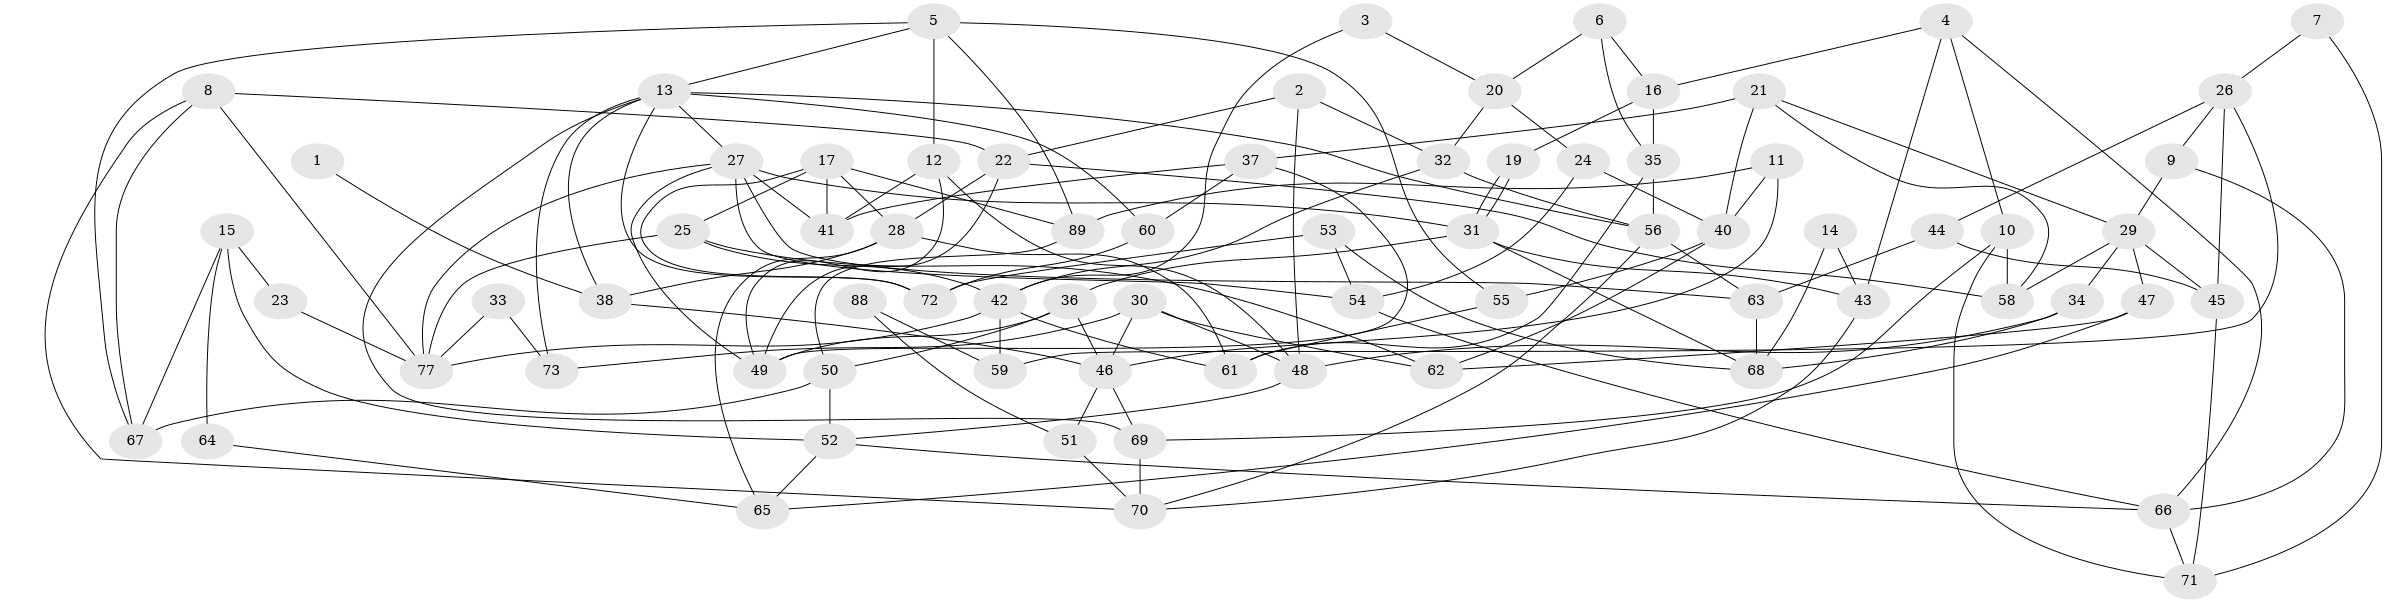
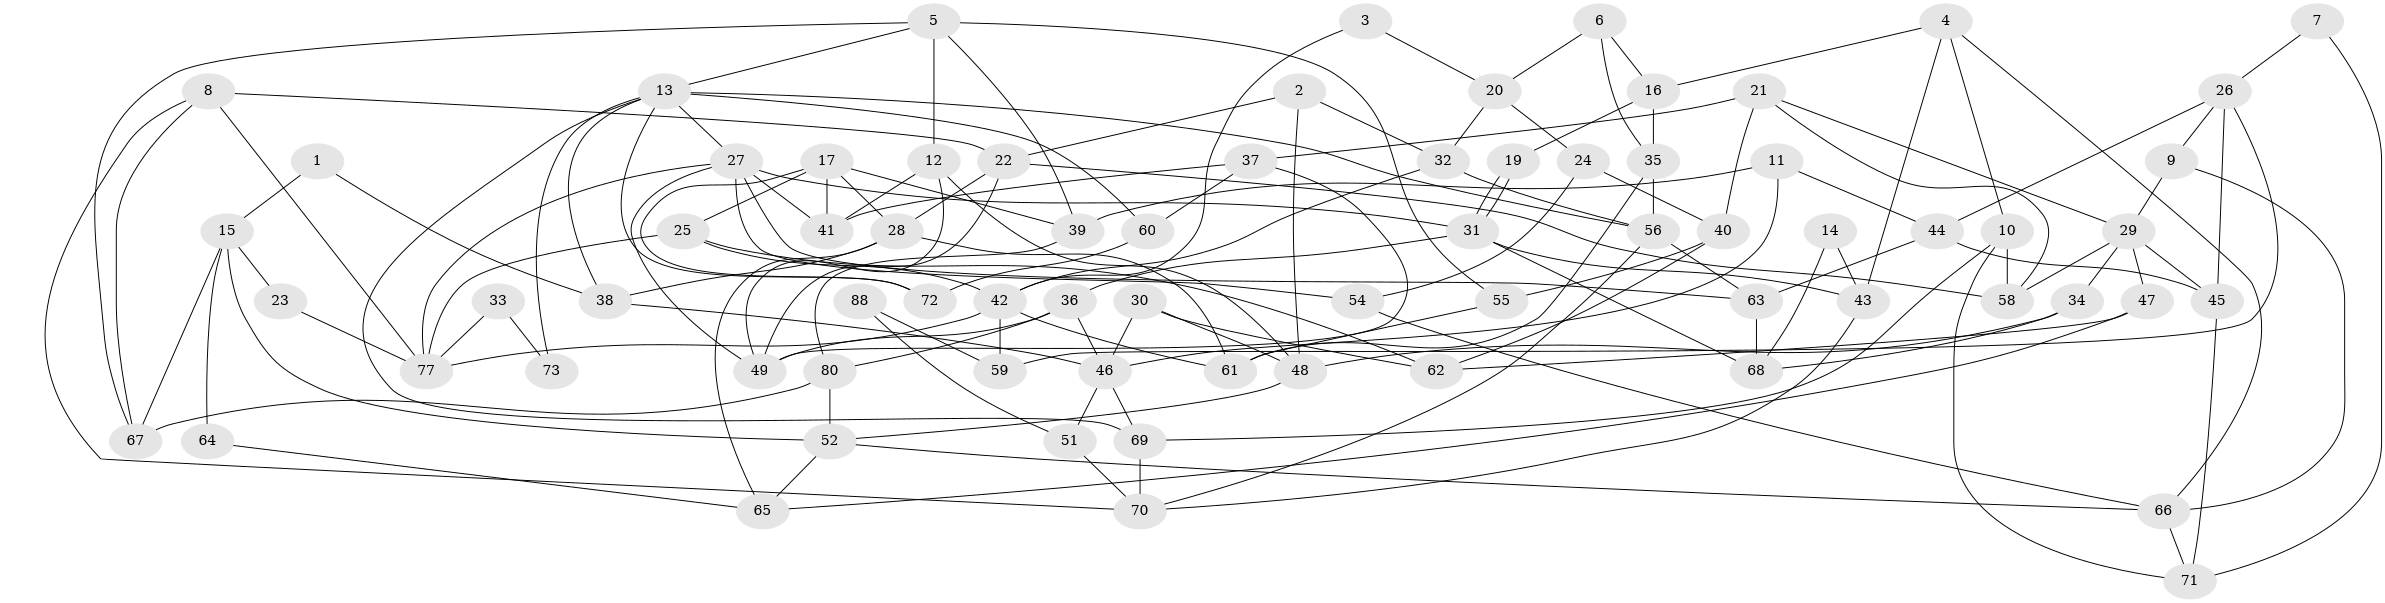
none -> (272, 196)
(1750, 196) -> (1857, 196)
(1078, 231) -> (1078, 231)
(1329, 231) -> none
(850, 348) -> none
(830, 371) -> (830, 371)
